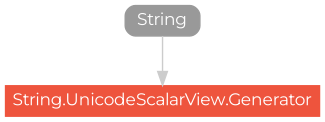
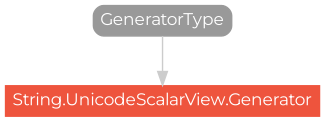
(163, 21) -> (163, 21)
